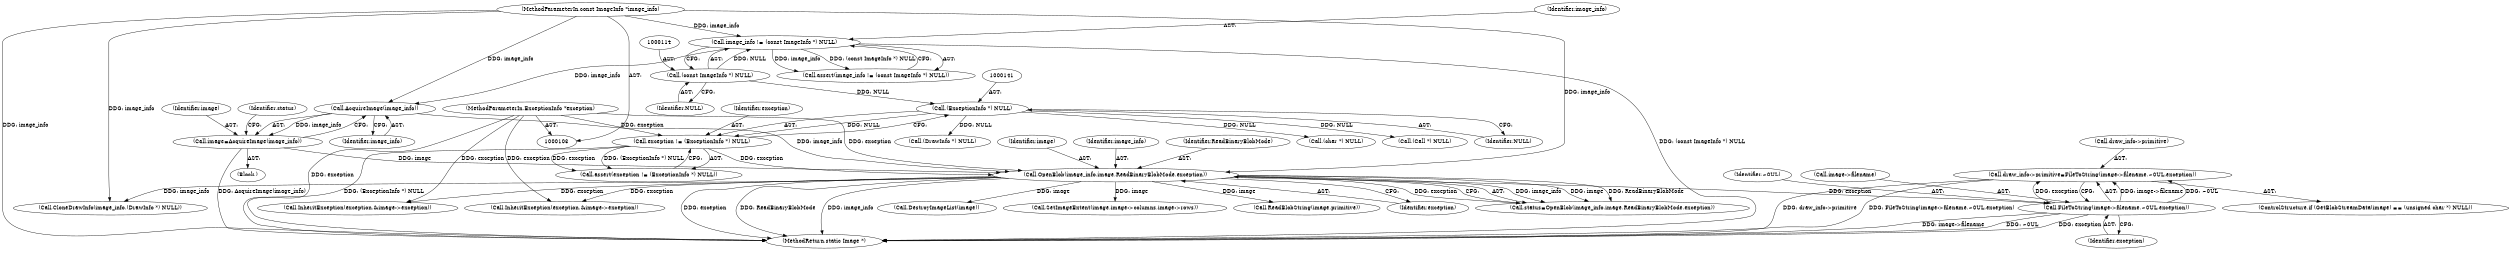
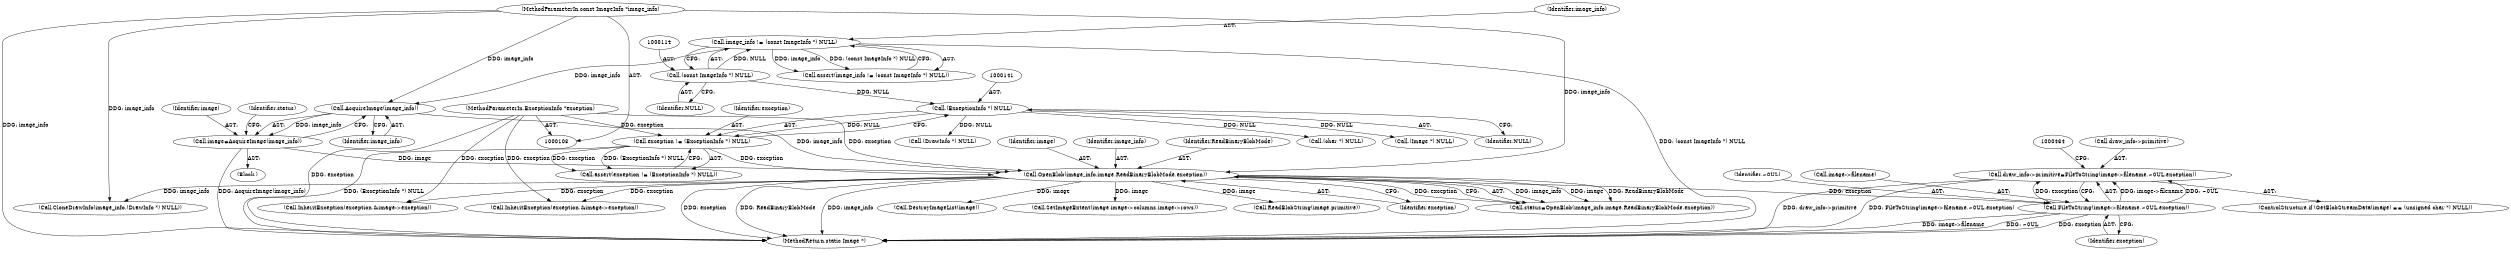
(681, 26) -> none
(1425, 142) -> (1425, 142)
none -> (2053, 142)
